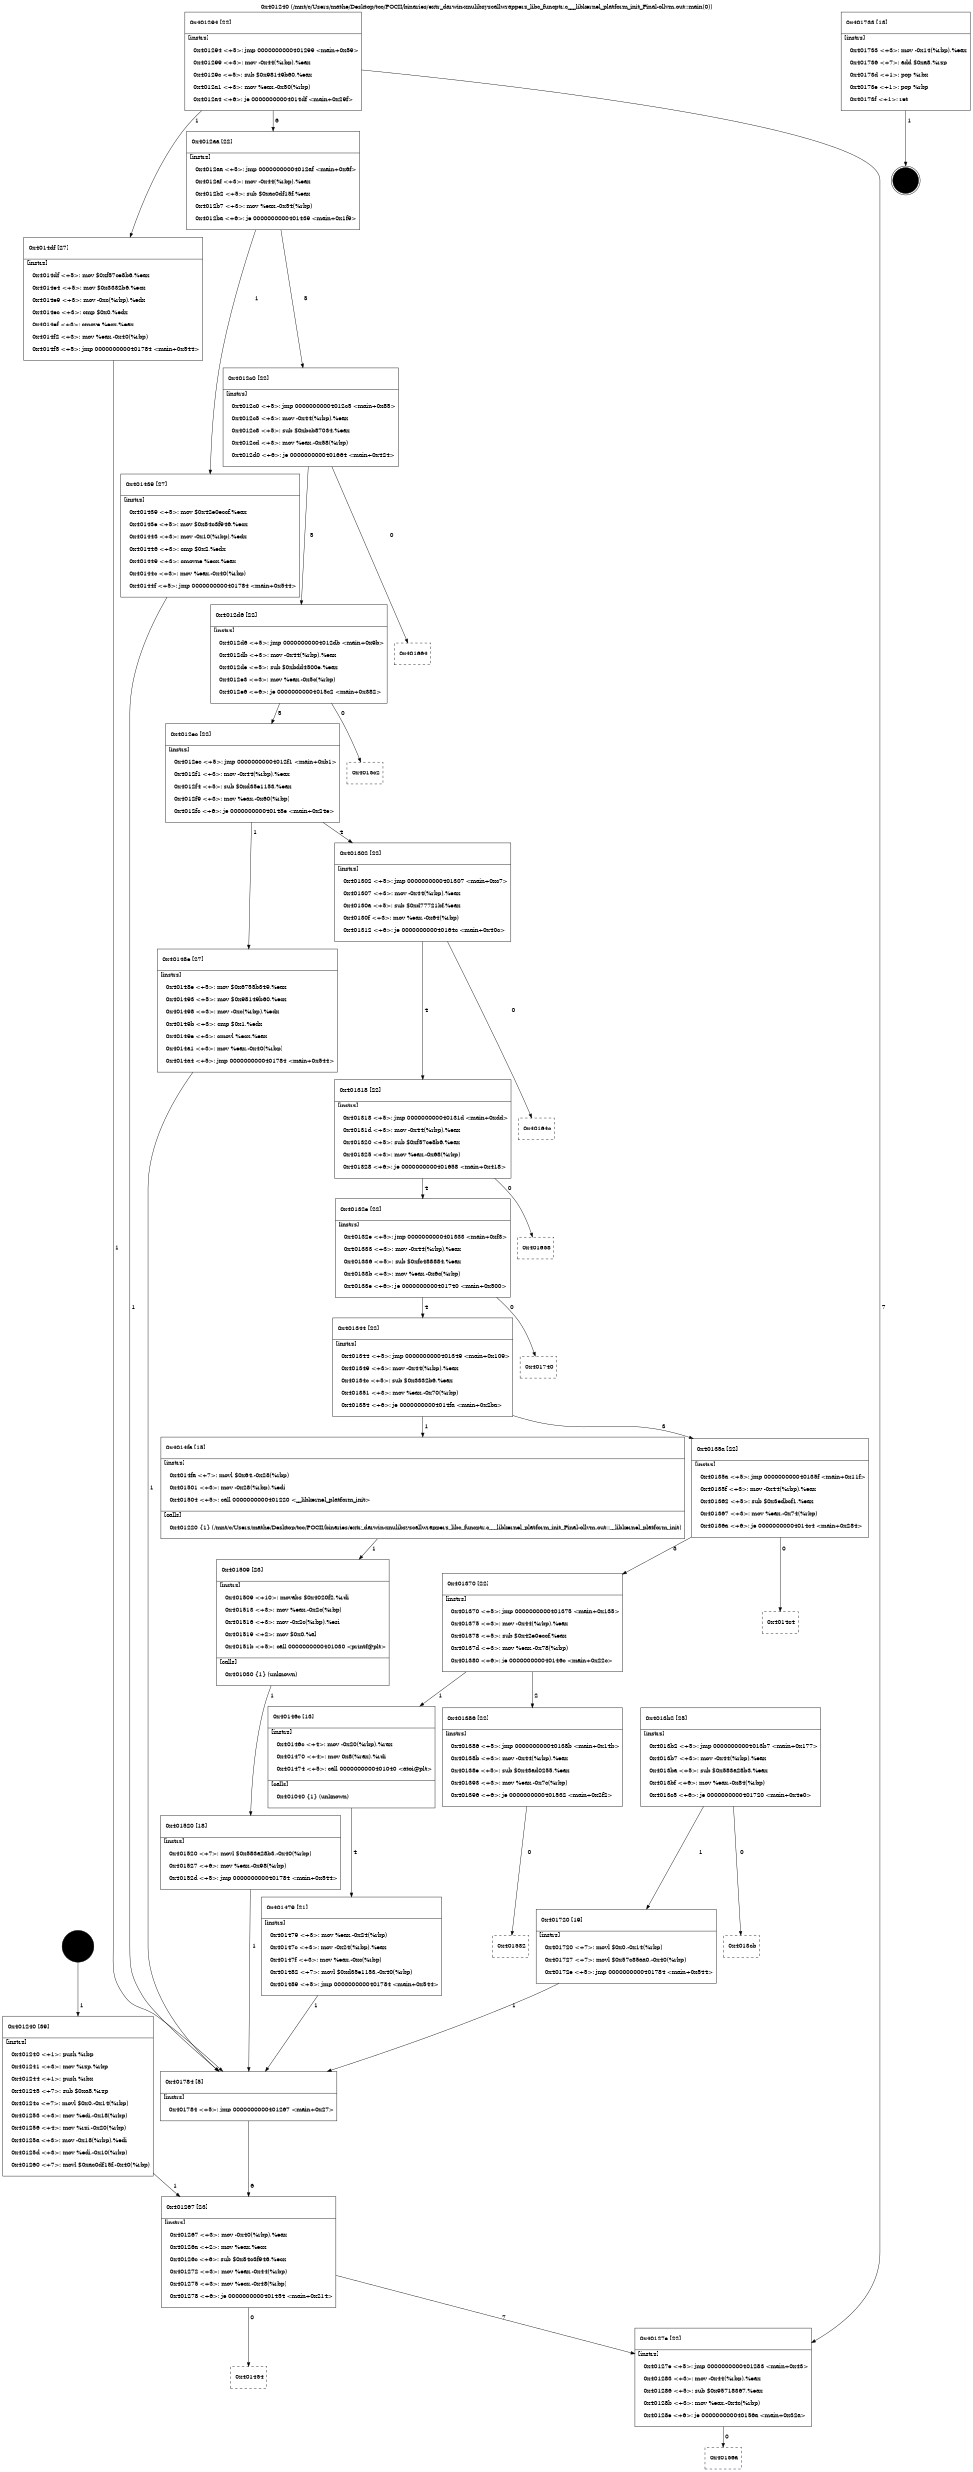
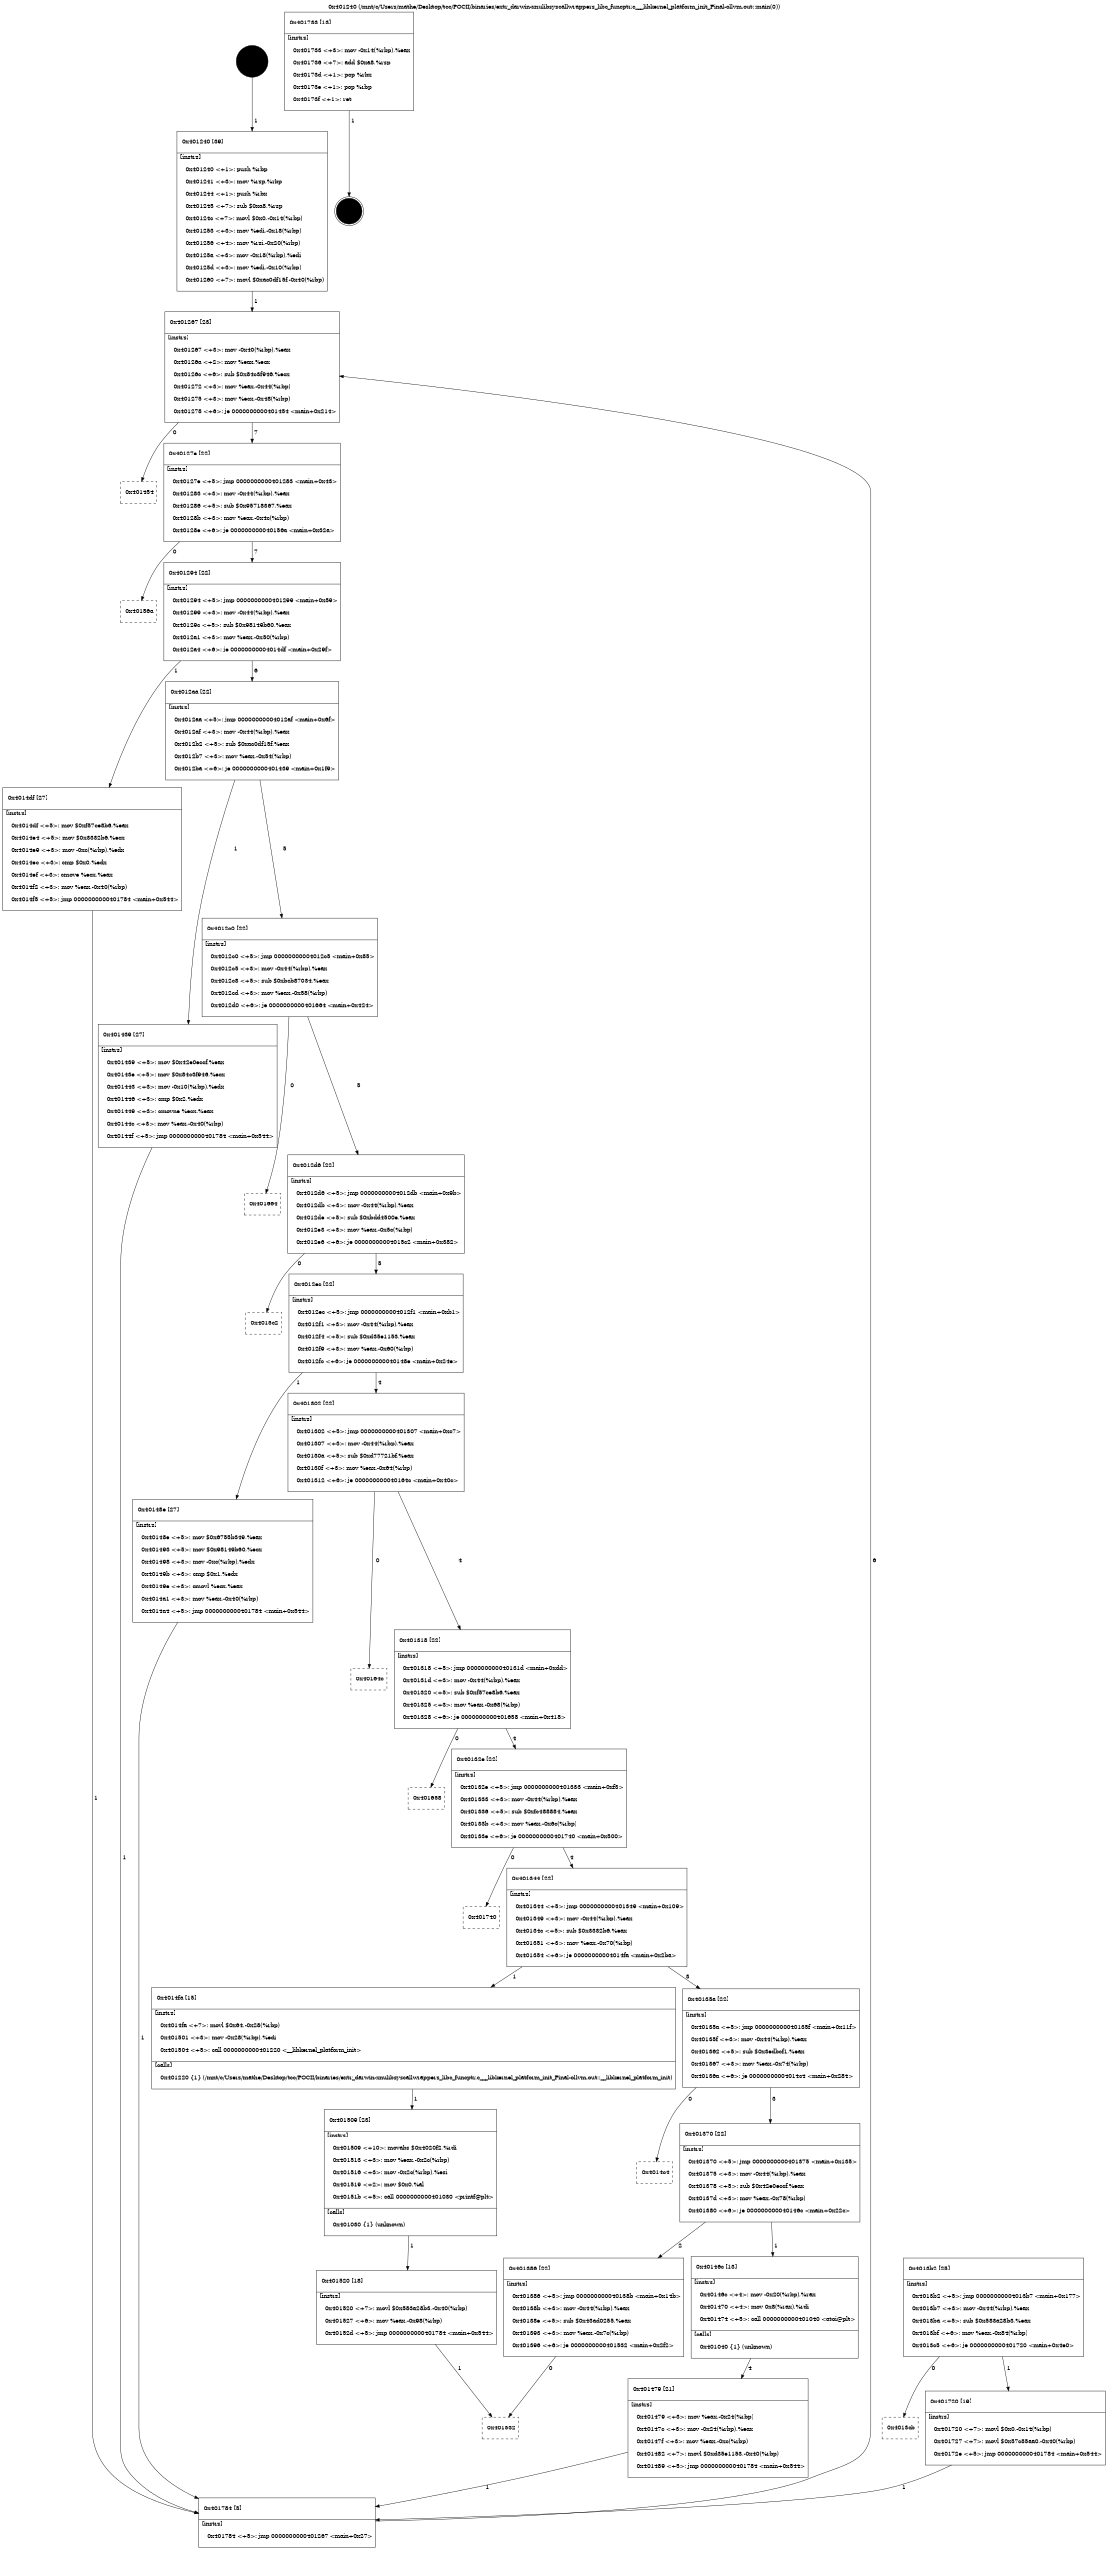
(880, 1005) -> (252, 550)
(250, 1978) -> (462, 2379)
